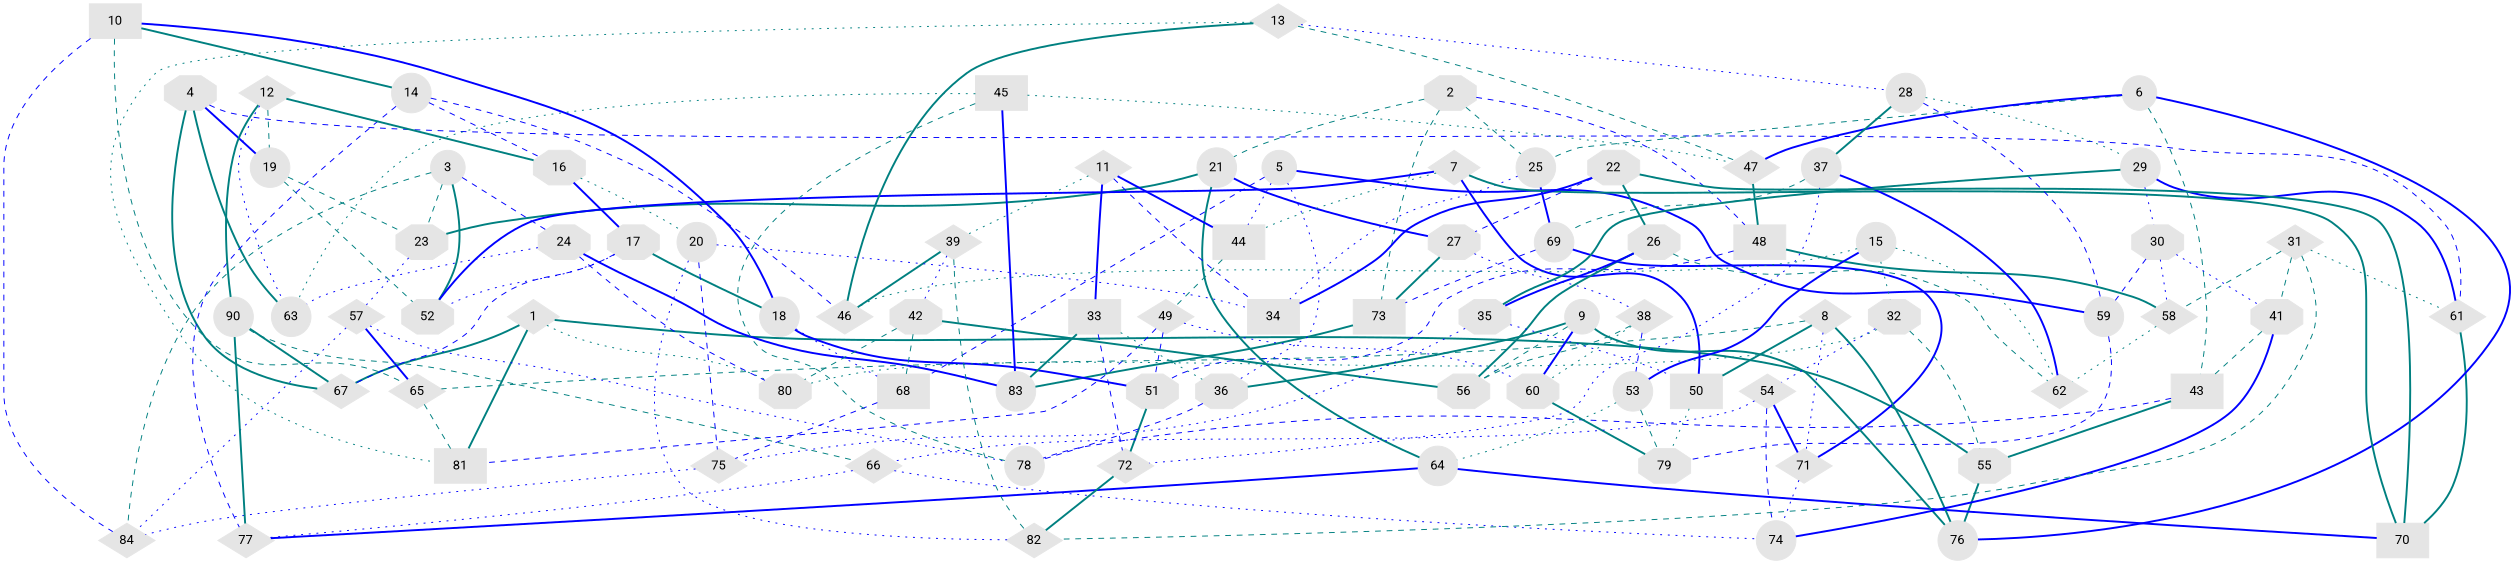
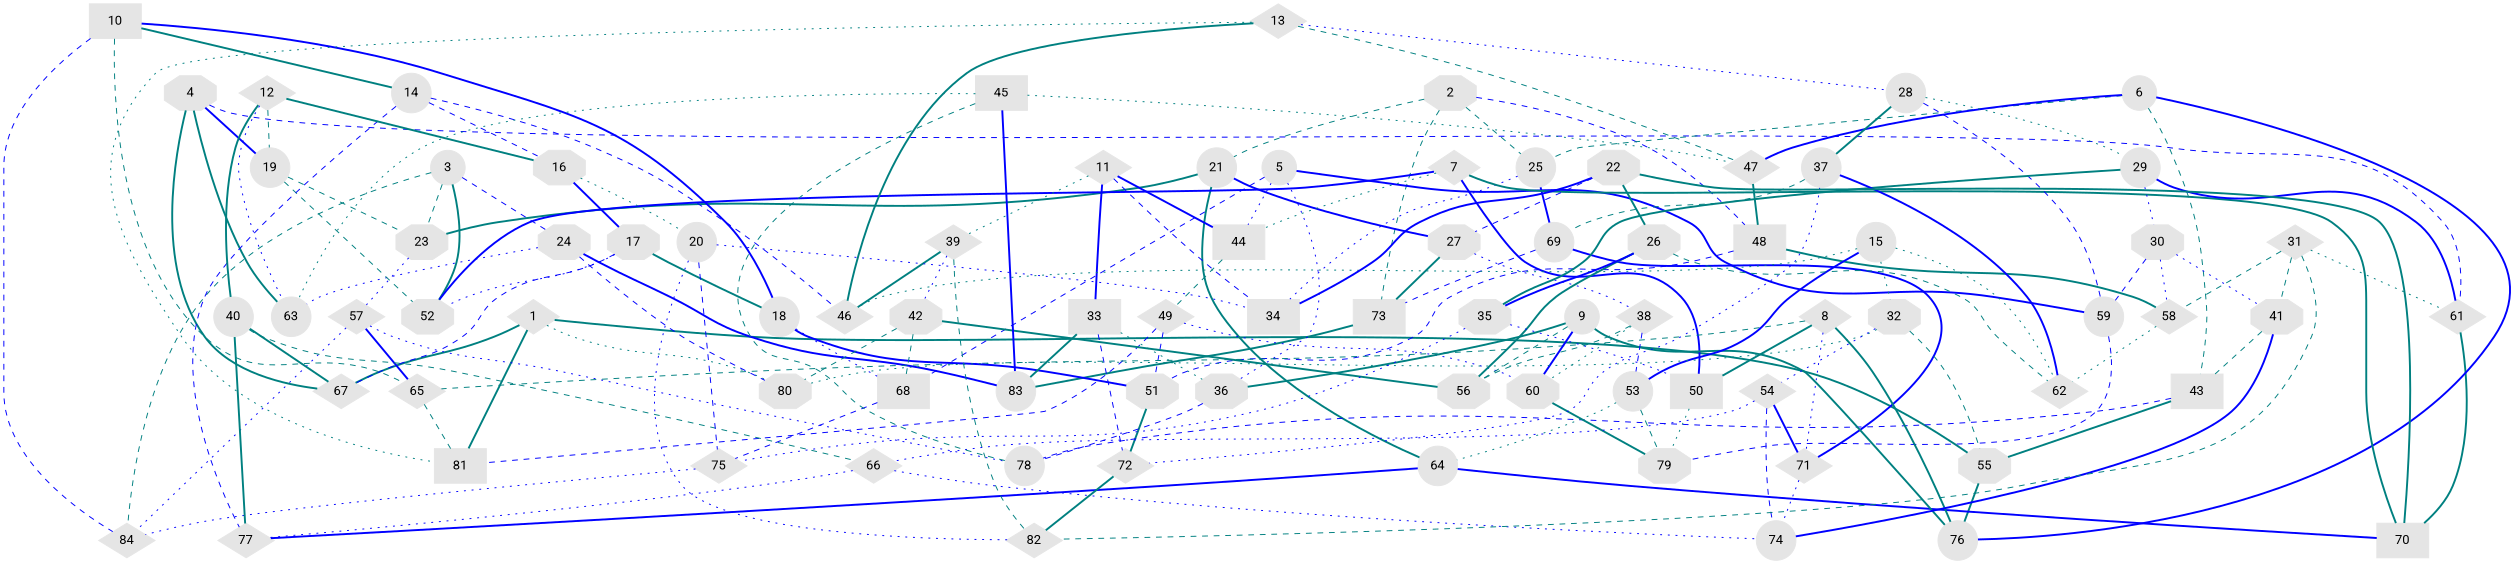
(234, 317) -> (234, 317)
